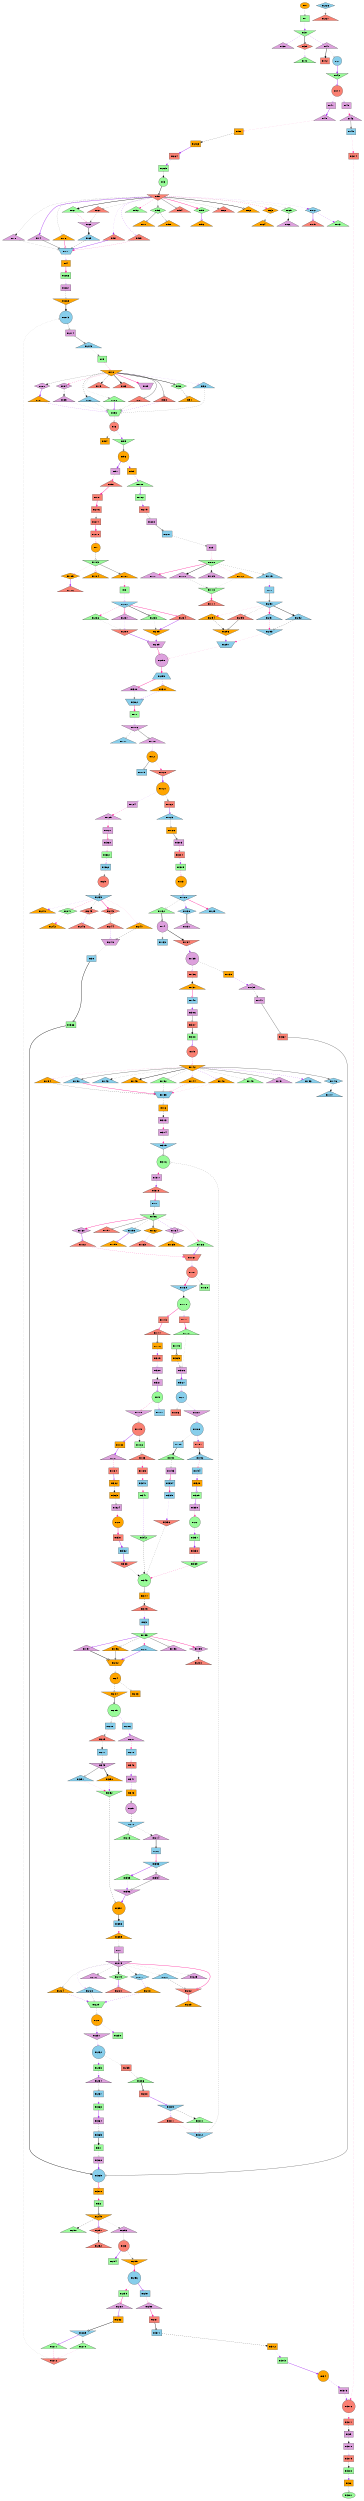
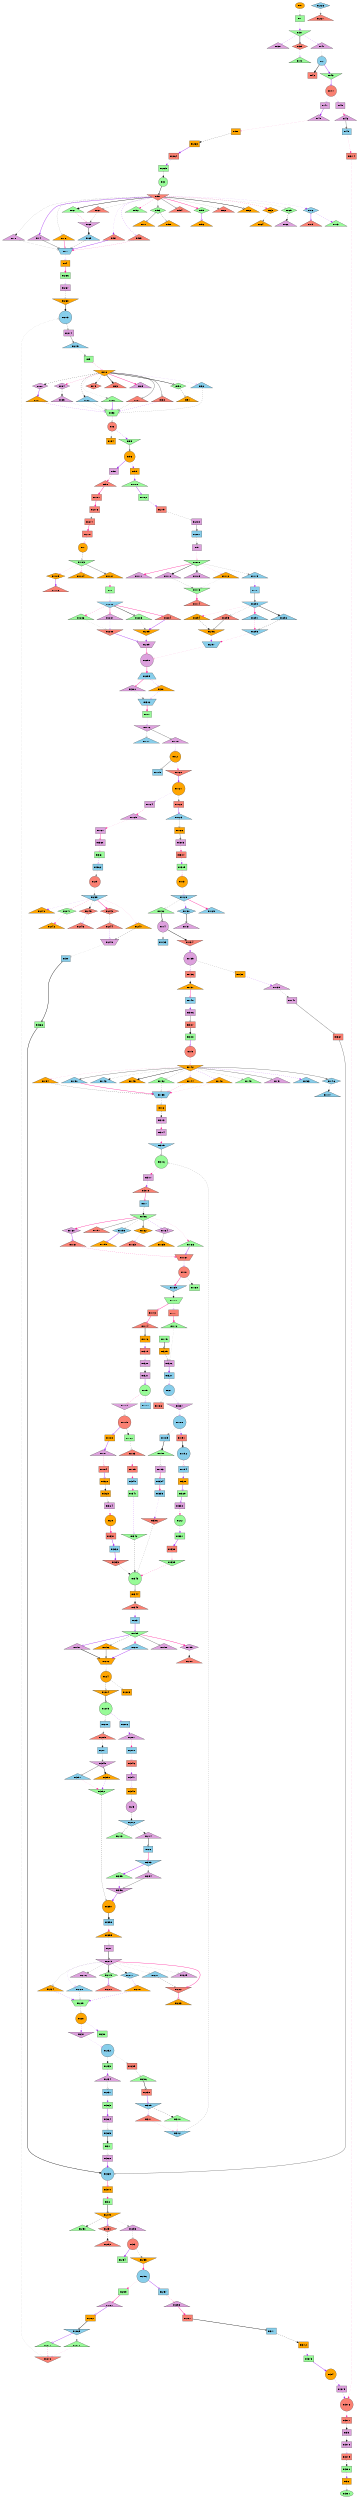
(326, 52) -> (317, 68)
(99, 386) -> (94, 386)
(146, 386) -> (140, 386)
(184, 1304) -> (174, 1301)
(197, 1413) -> (180, 1406)
(200, 1458) -> (184, 1454)
(99, 2061) -> (108, 2059)
